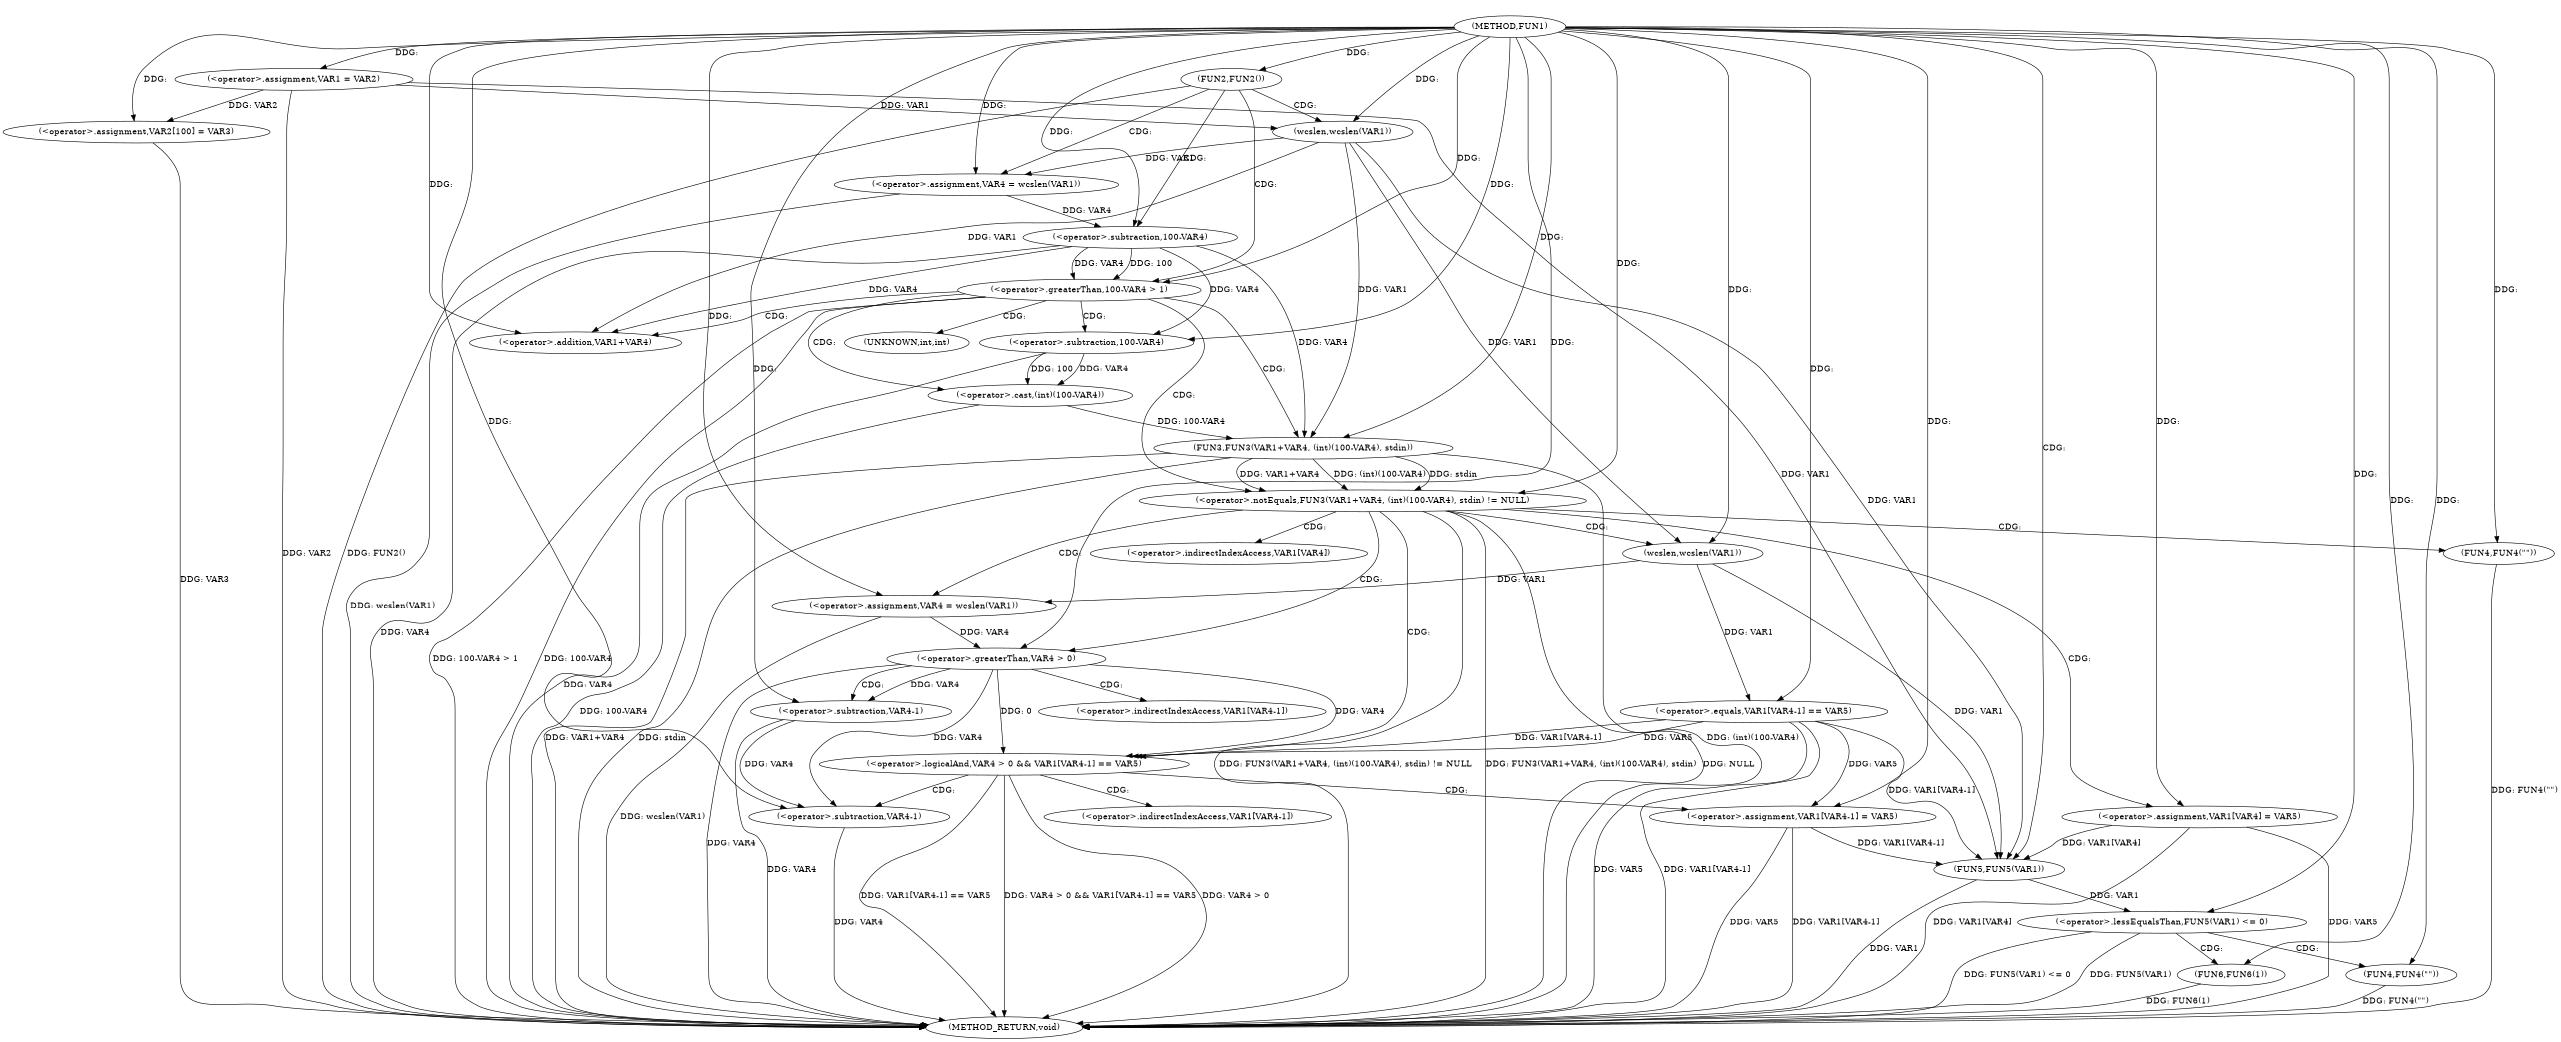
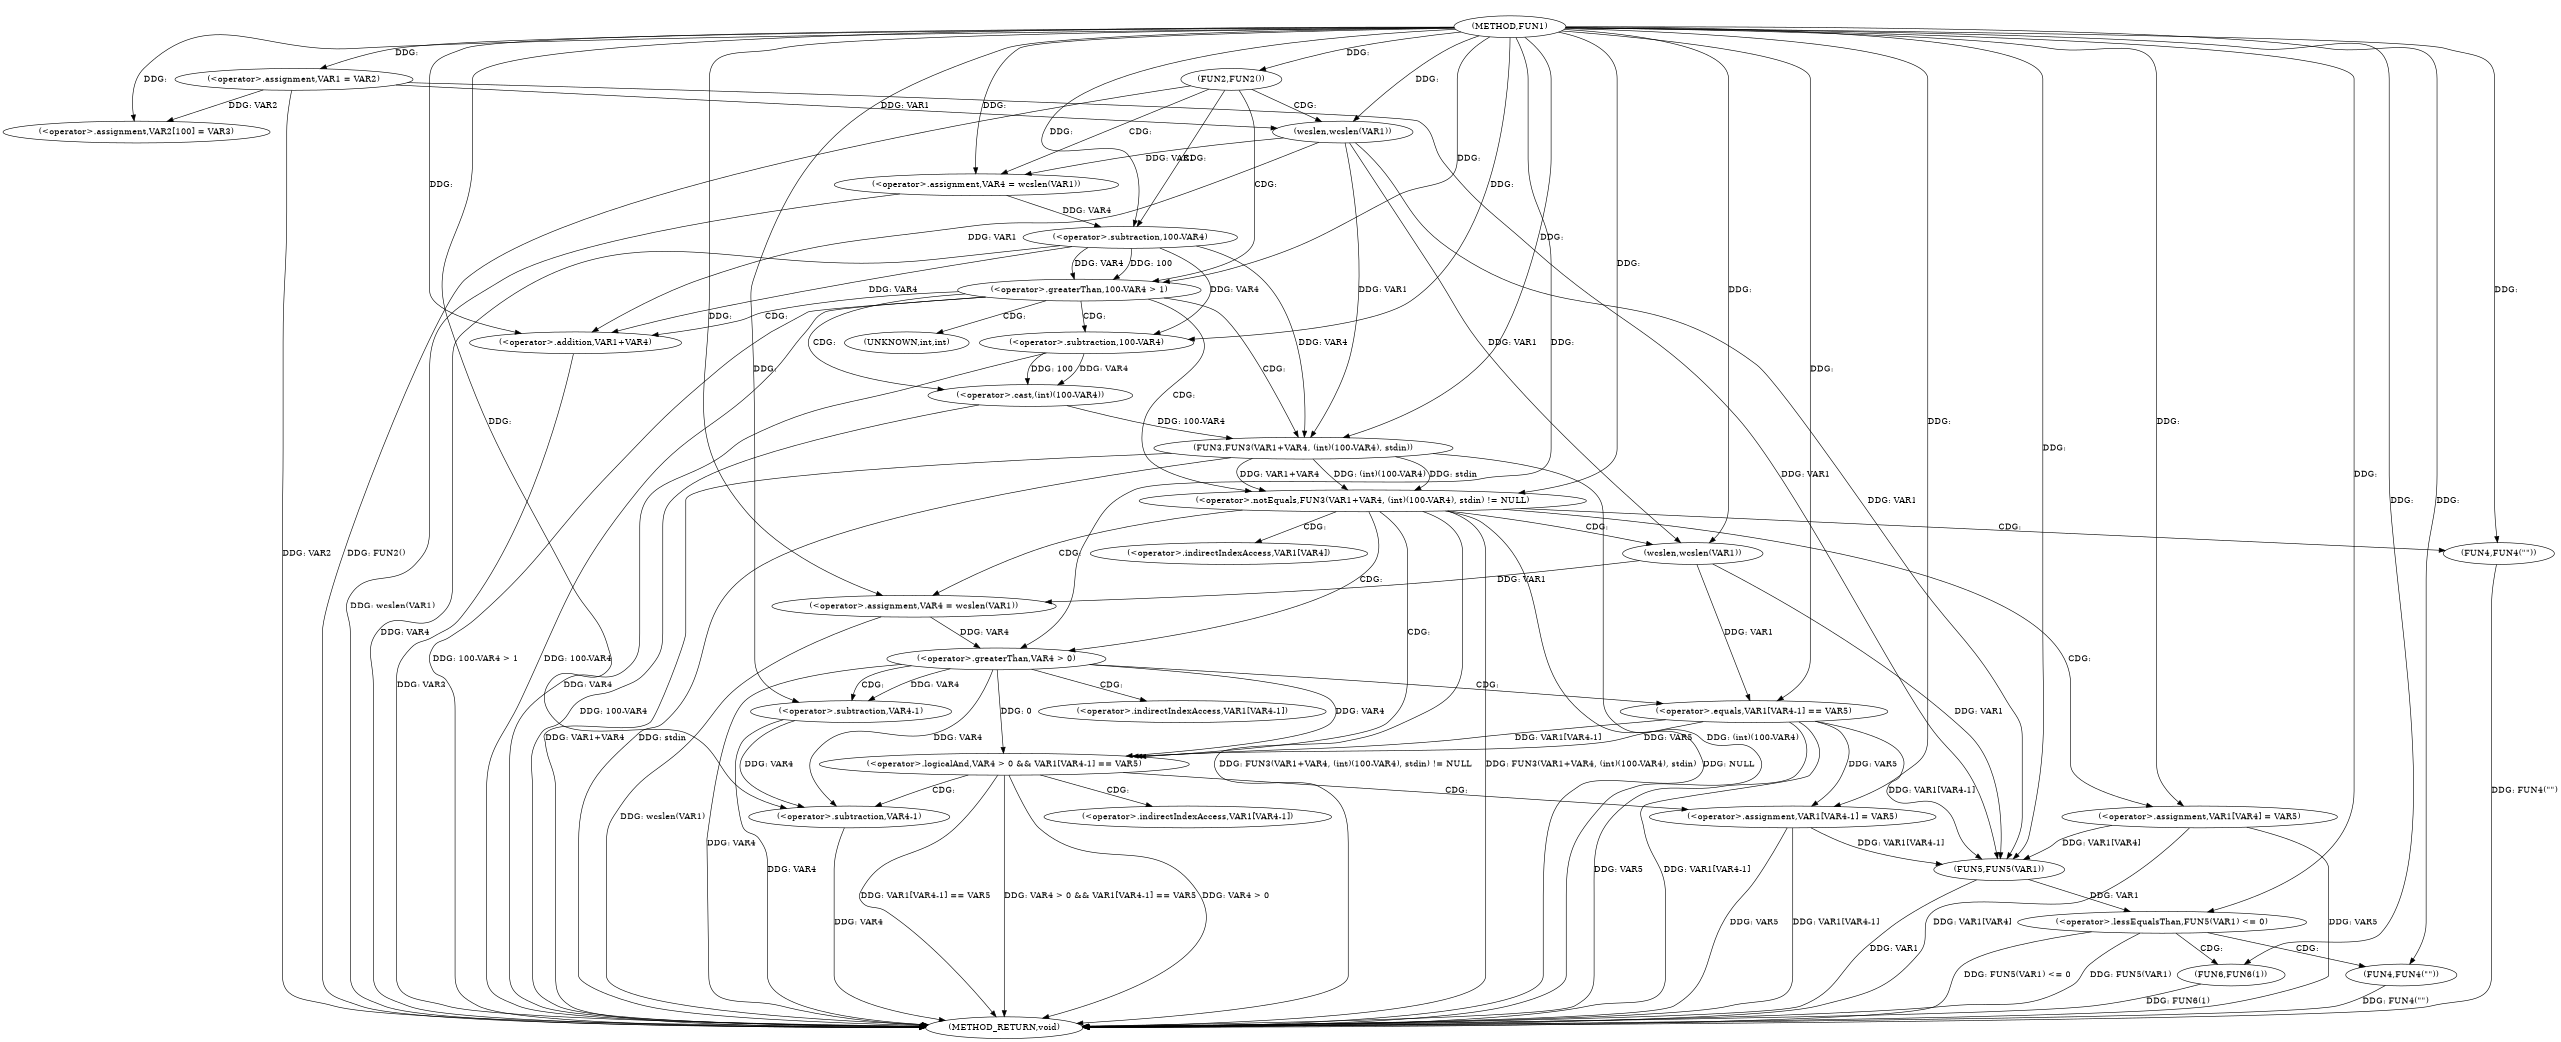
(2056, 448) -> (2056, 448)
none -> (1373, 682)
(180, 933) -> (396, 905)
